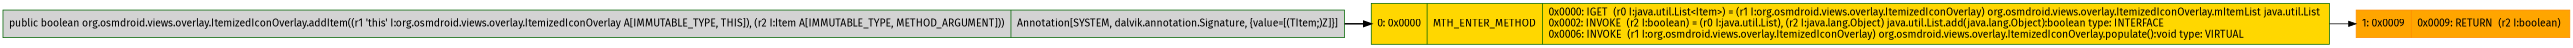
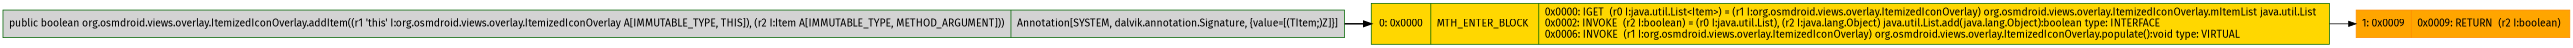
(1485, 23) -> (1483, 23)
